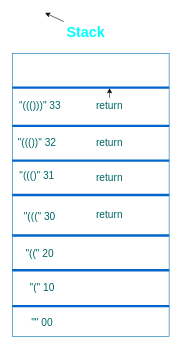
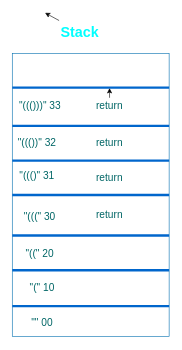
(86, 32) -> (80, 32)
